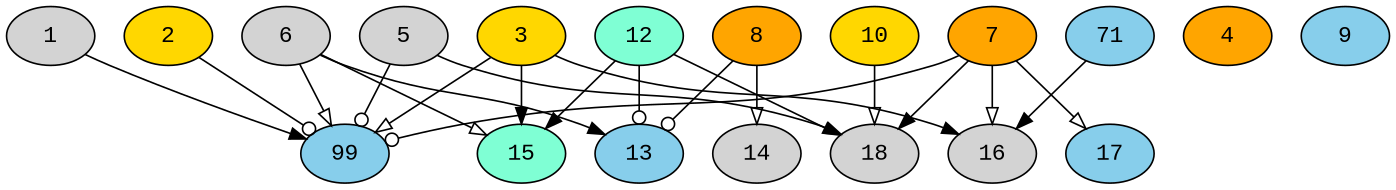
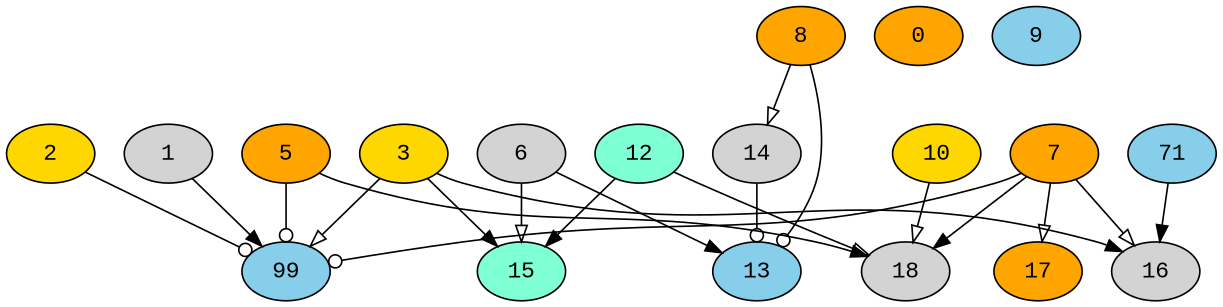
(404, 36) -> (286, 154)
(1228, 36) -> (919, 36)
(312, 87) -> none
(639, 88) -> (757, 197)
(1110, 154) -> (1038, 271)
